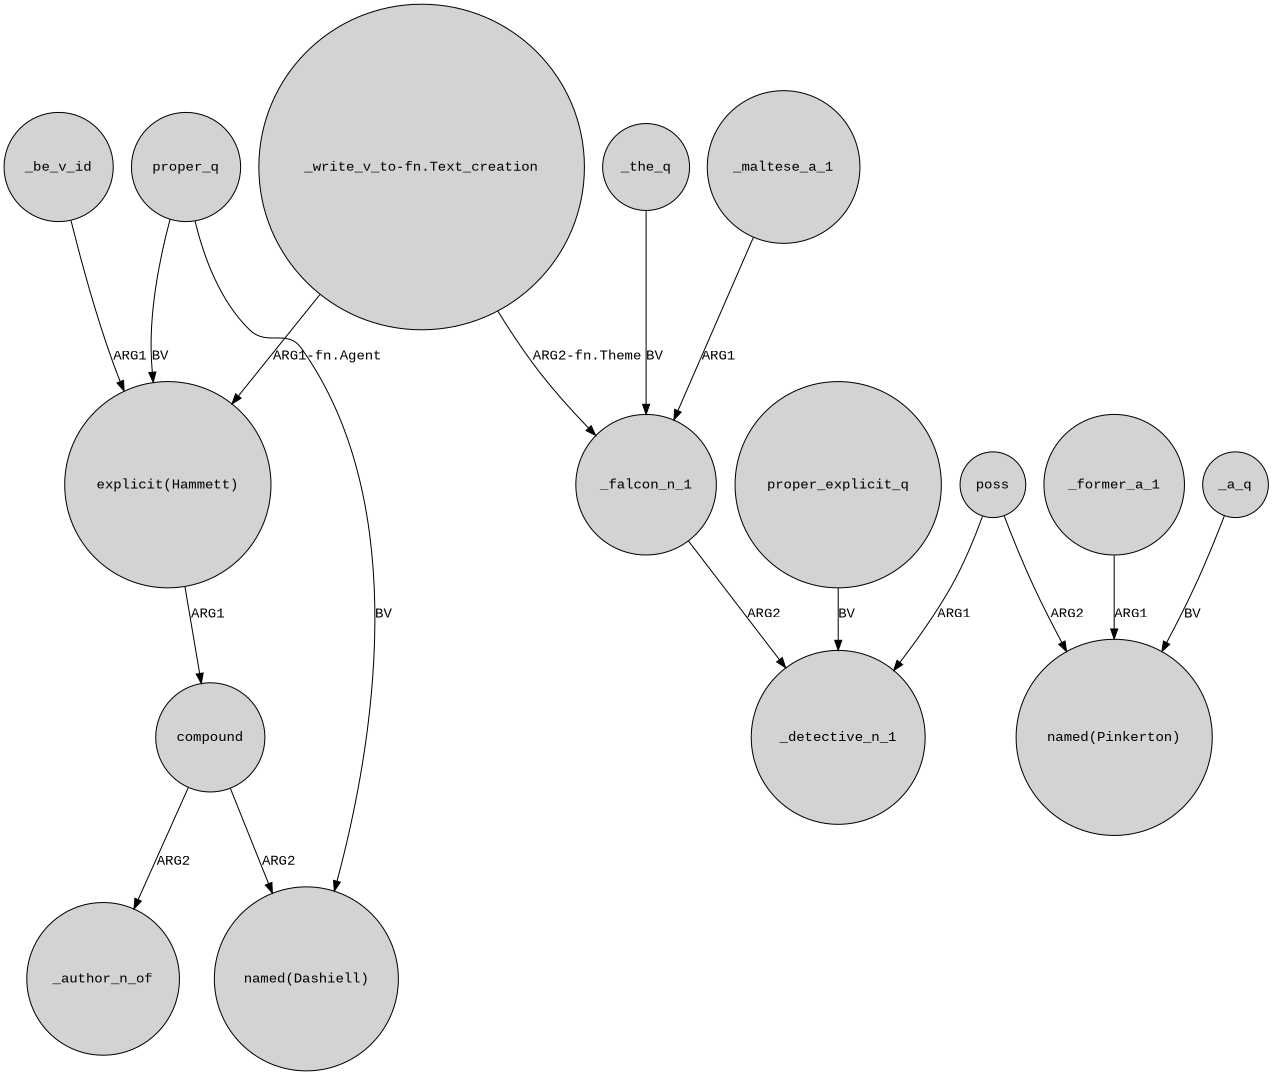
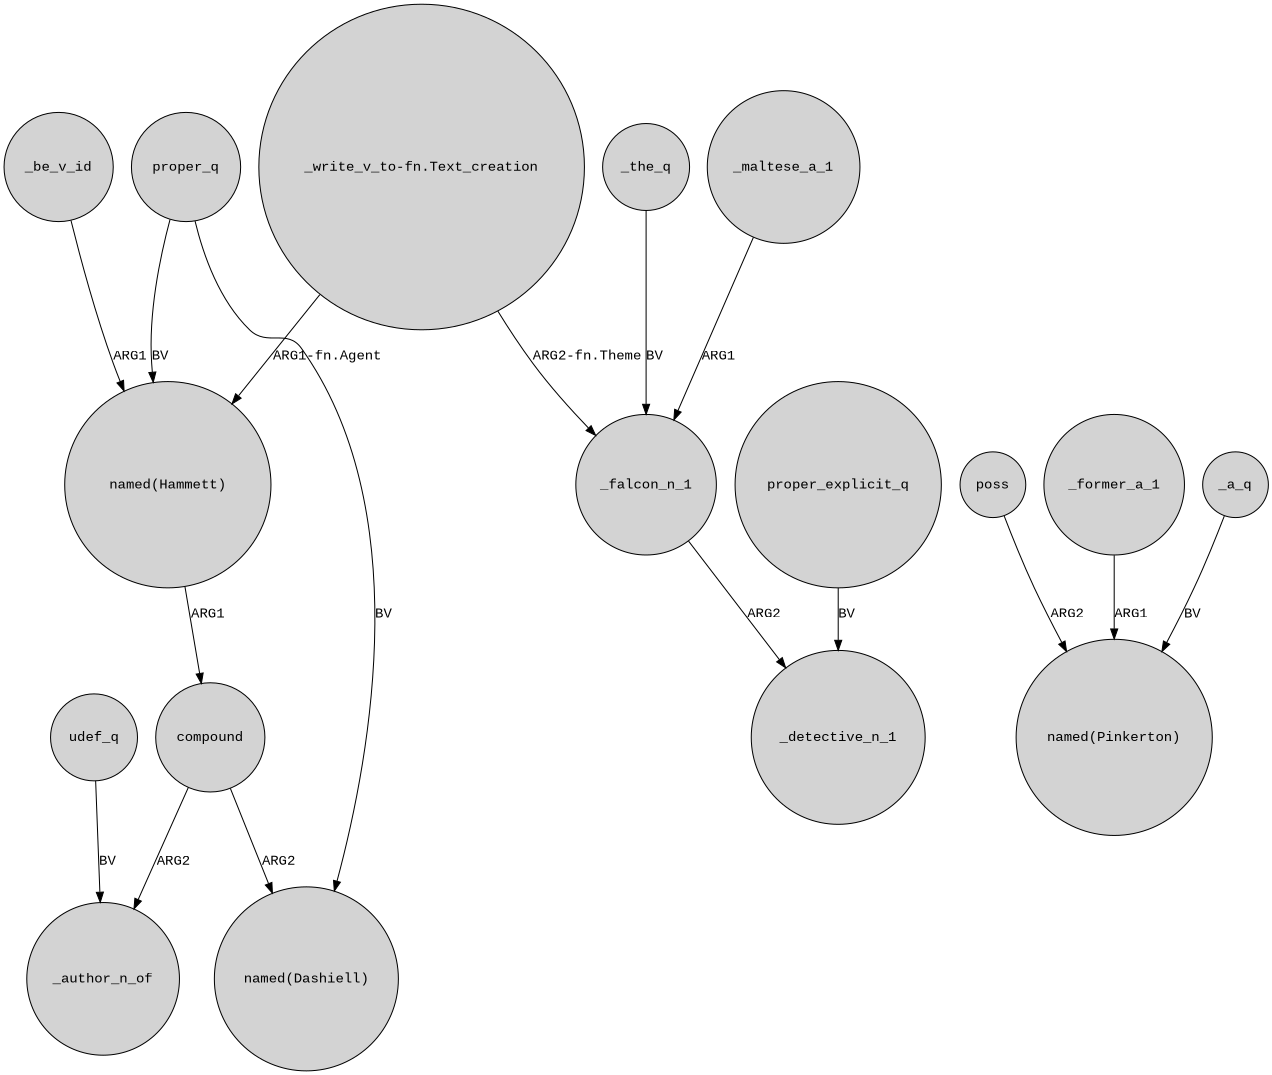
(168, 485) -> (168, 485)
(948, 593) -> none
none -> (94, 737)
